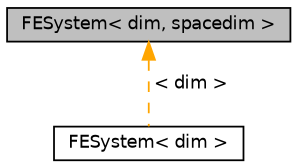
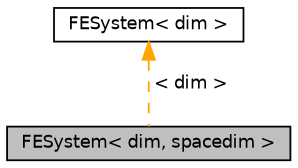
(149, 93) -> (149, 93)
